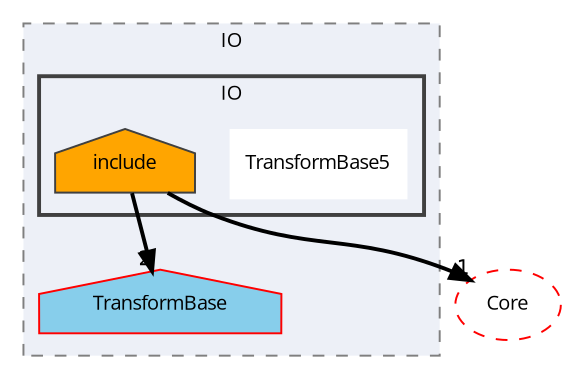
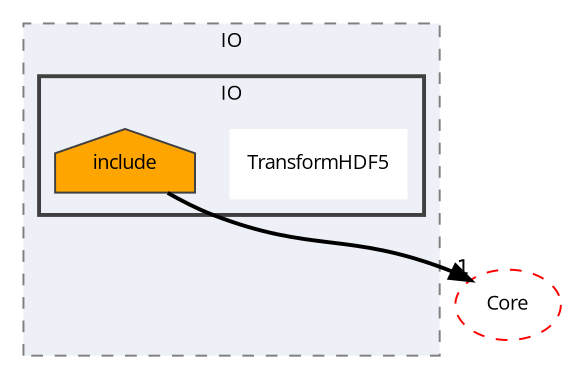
(319, 164) -> (319, 164)
(160, 305) -> none
